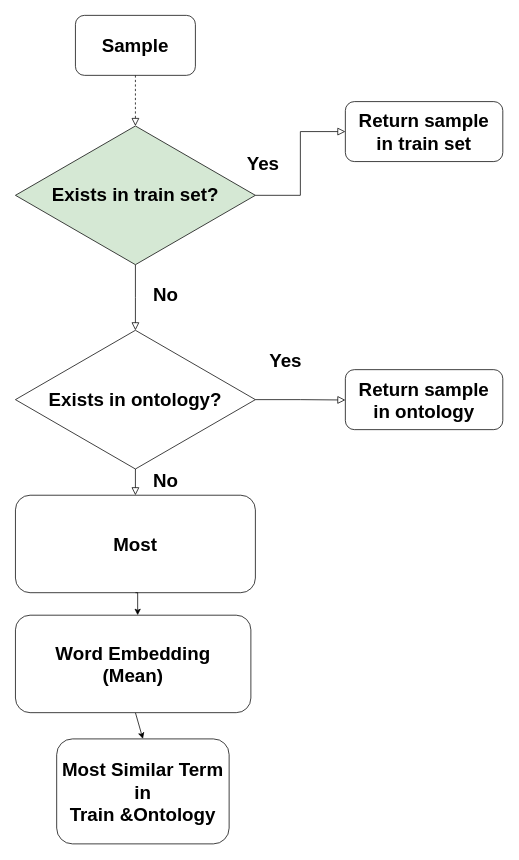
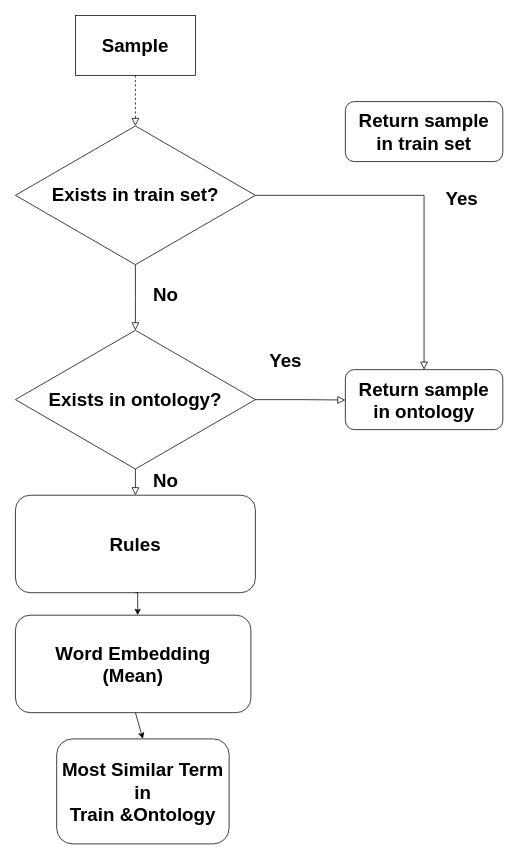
(135, 45) -> (135, 45)
(300, 146) -> (424, 215)
(135, 195) -> (135, 195)
(135, 544) -> (135, 544)
